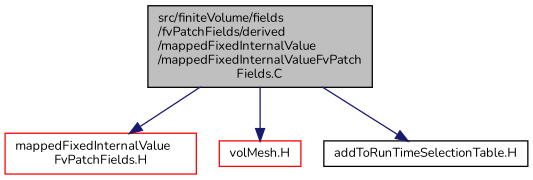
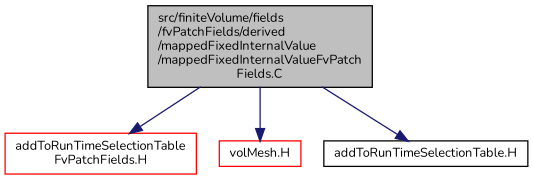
(101, 154) -> (101, 154)
